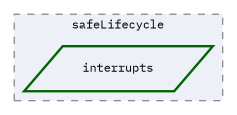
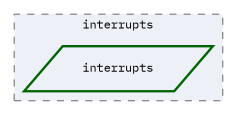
(118, 25) -> (118, 25)
